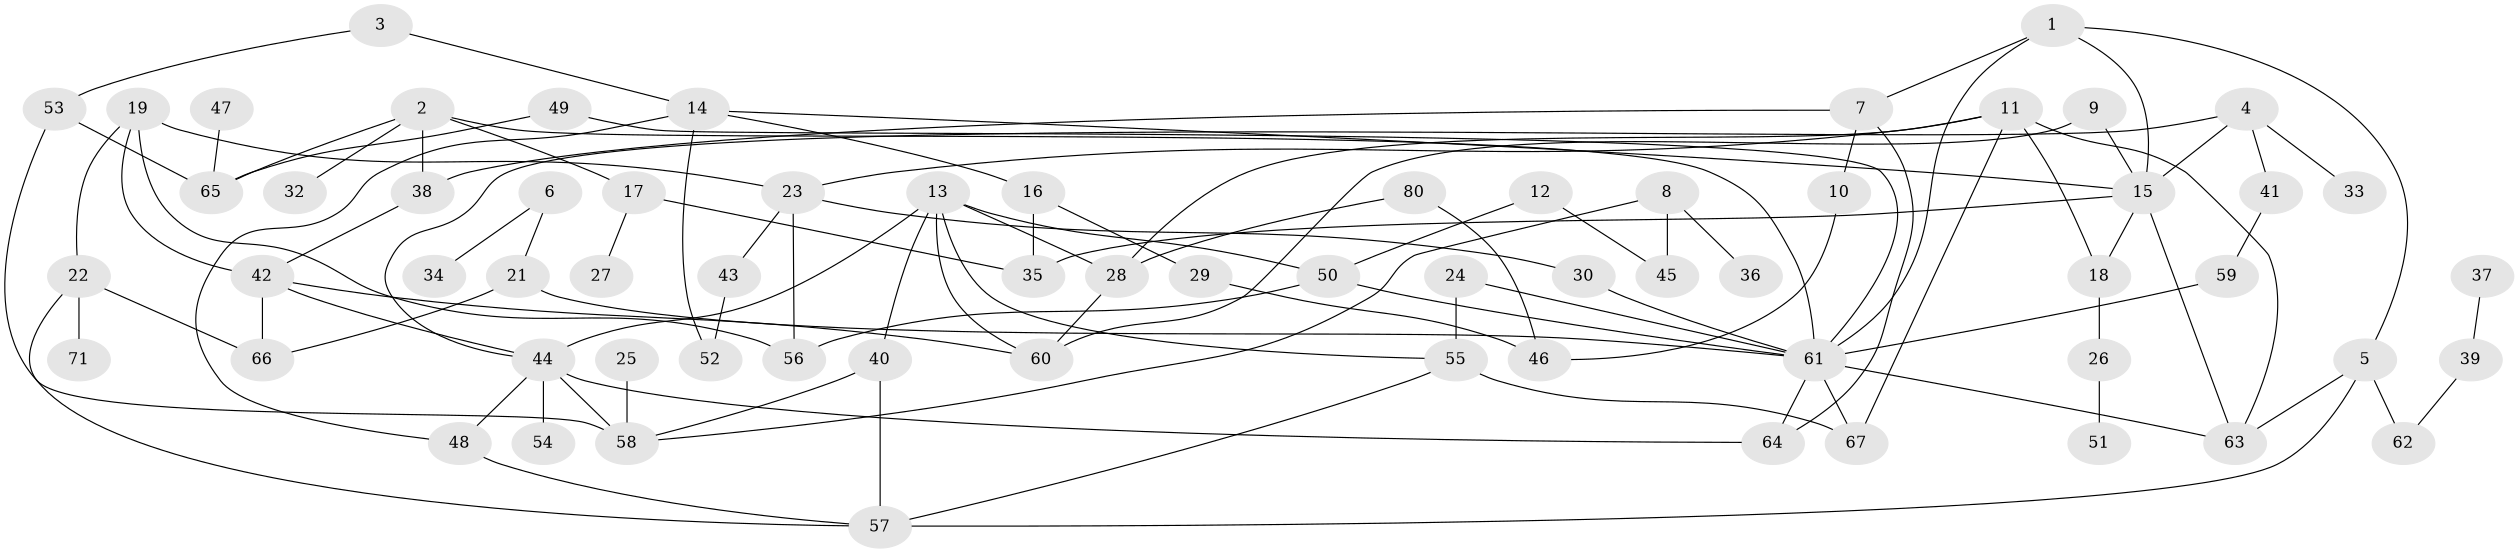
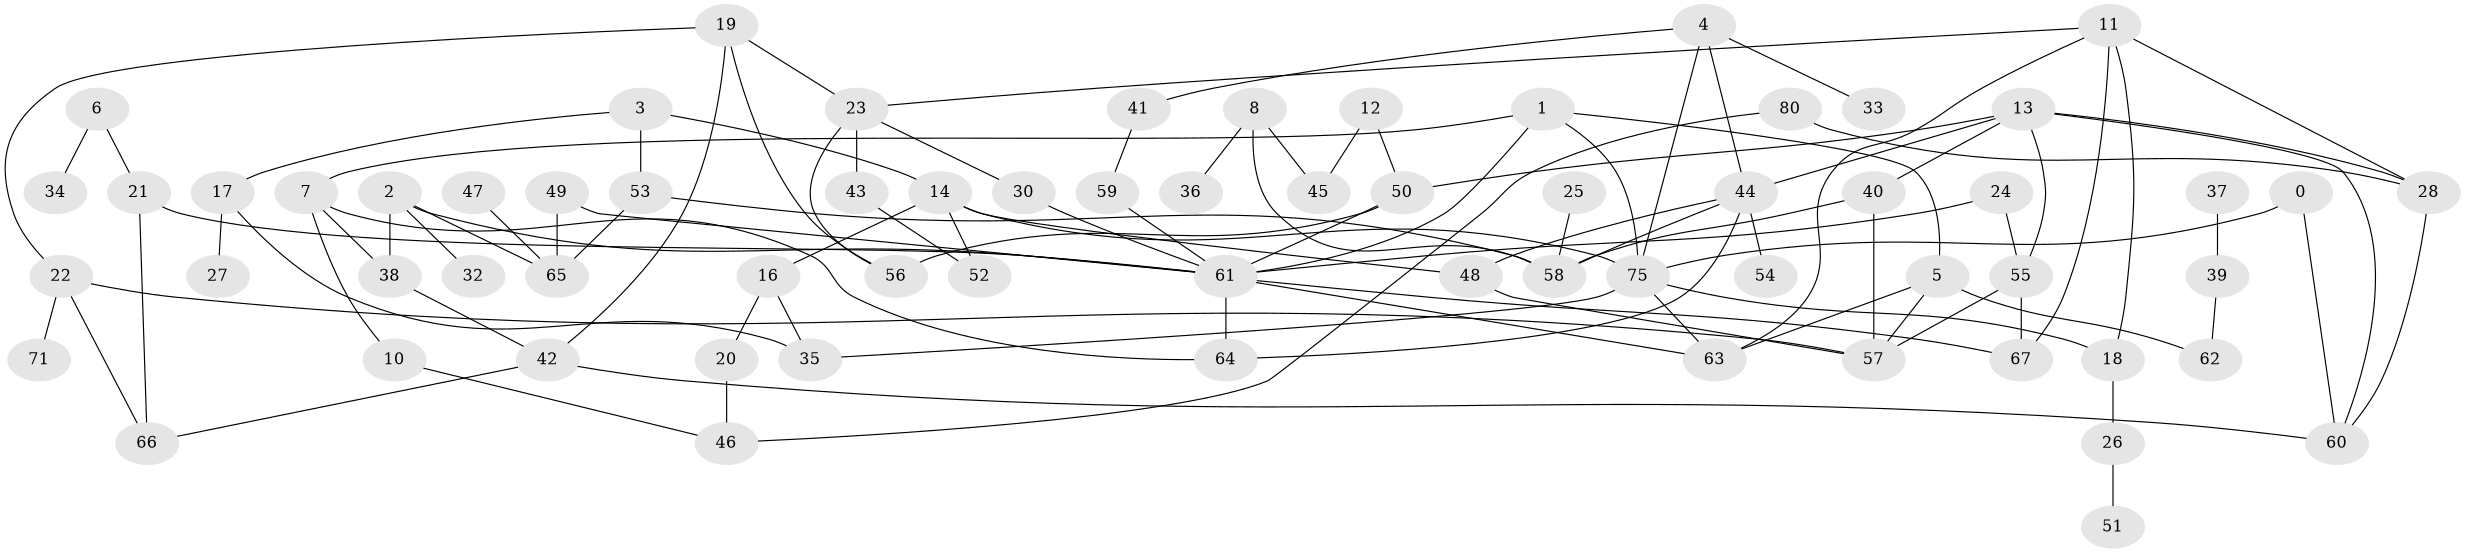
(2095, 109) -> (2301, 193)
(530, 148) -> (426, 135)
(2143, 193) -> (1638, 276)
(1201, 276) -> (727, 360)
(411, 327) -> none
